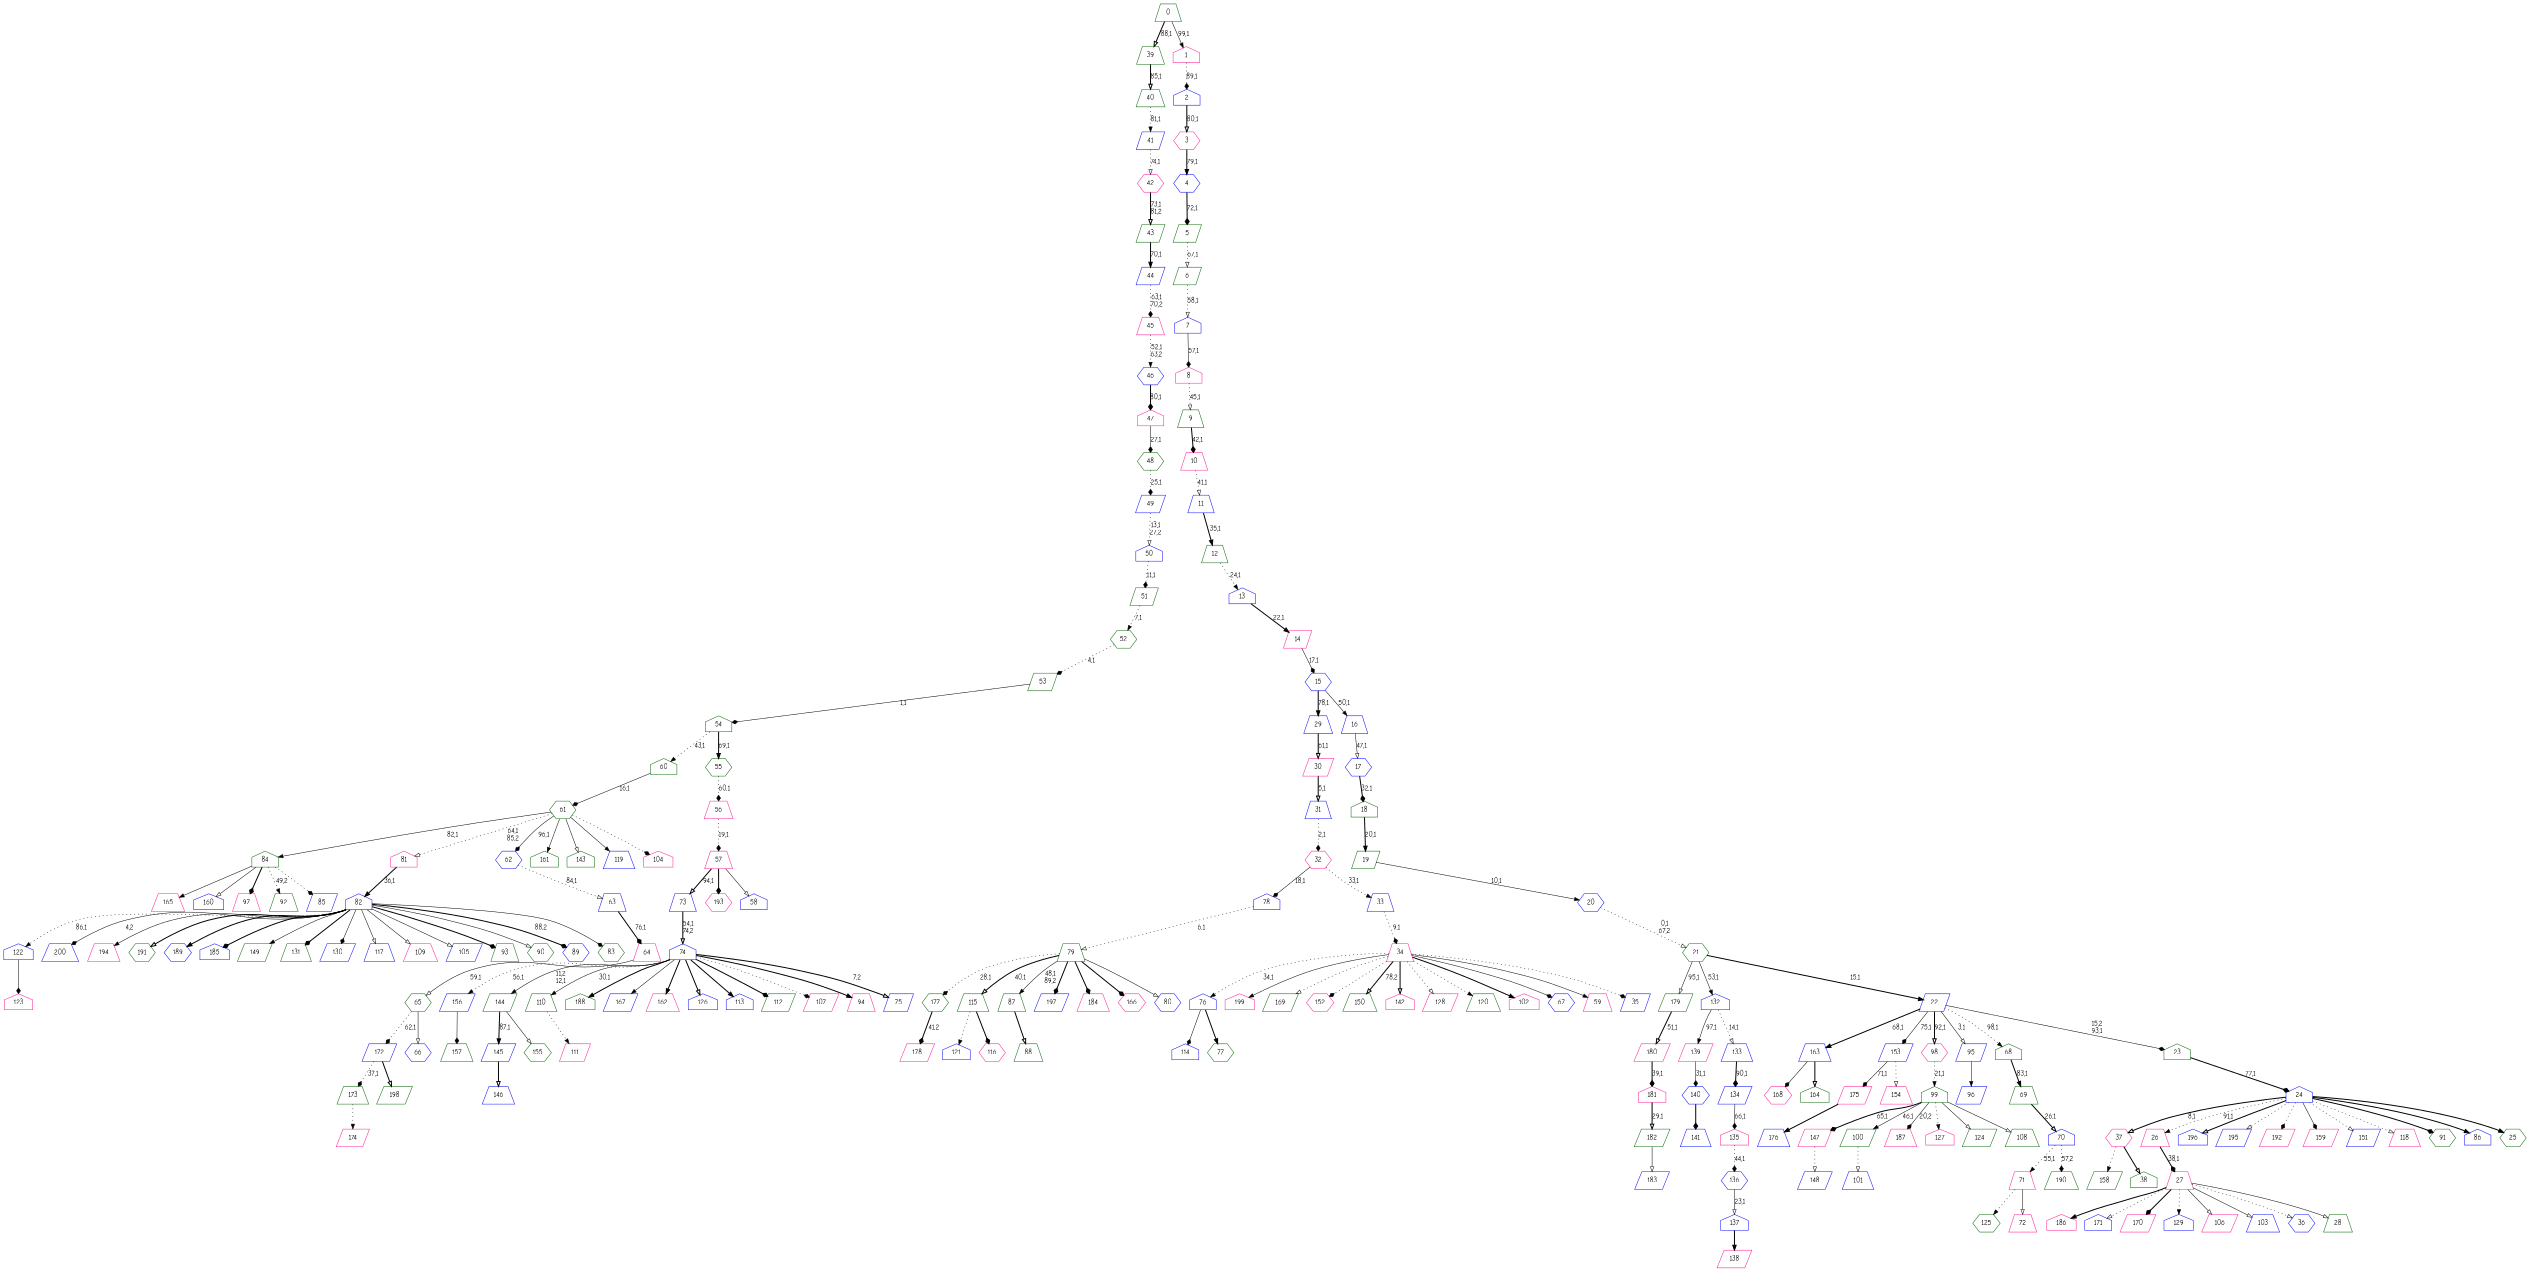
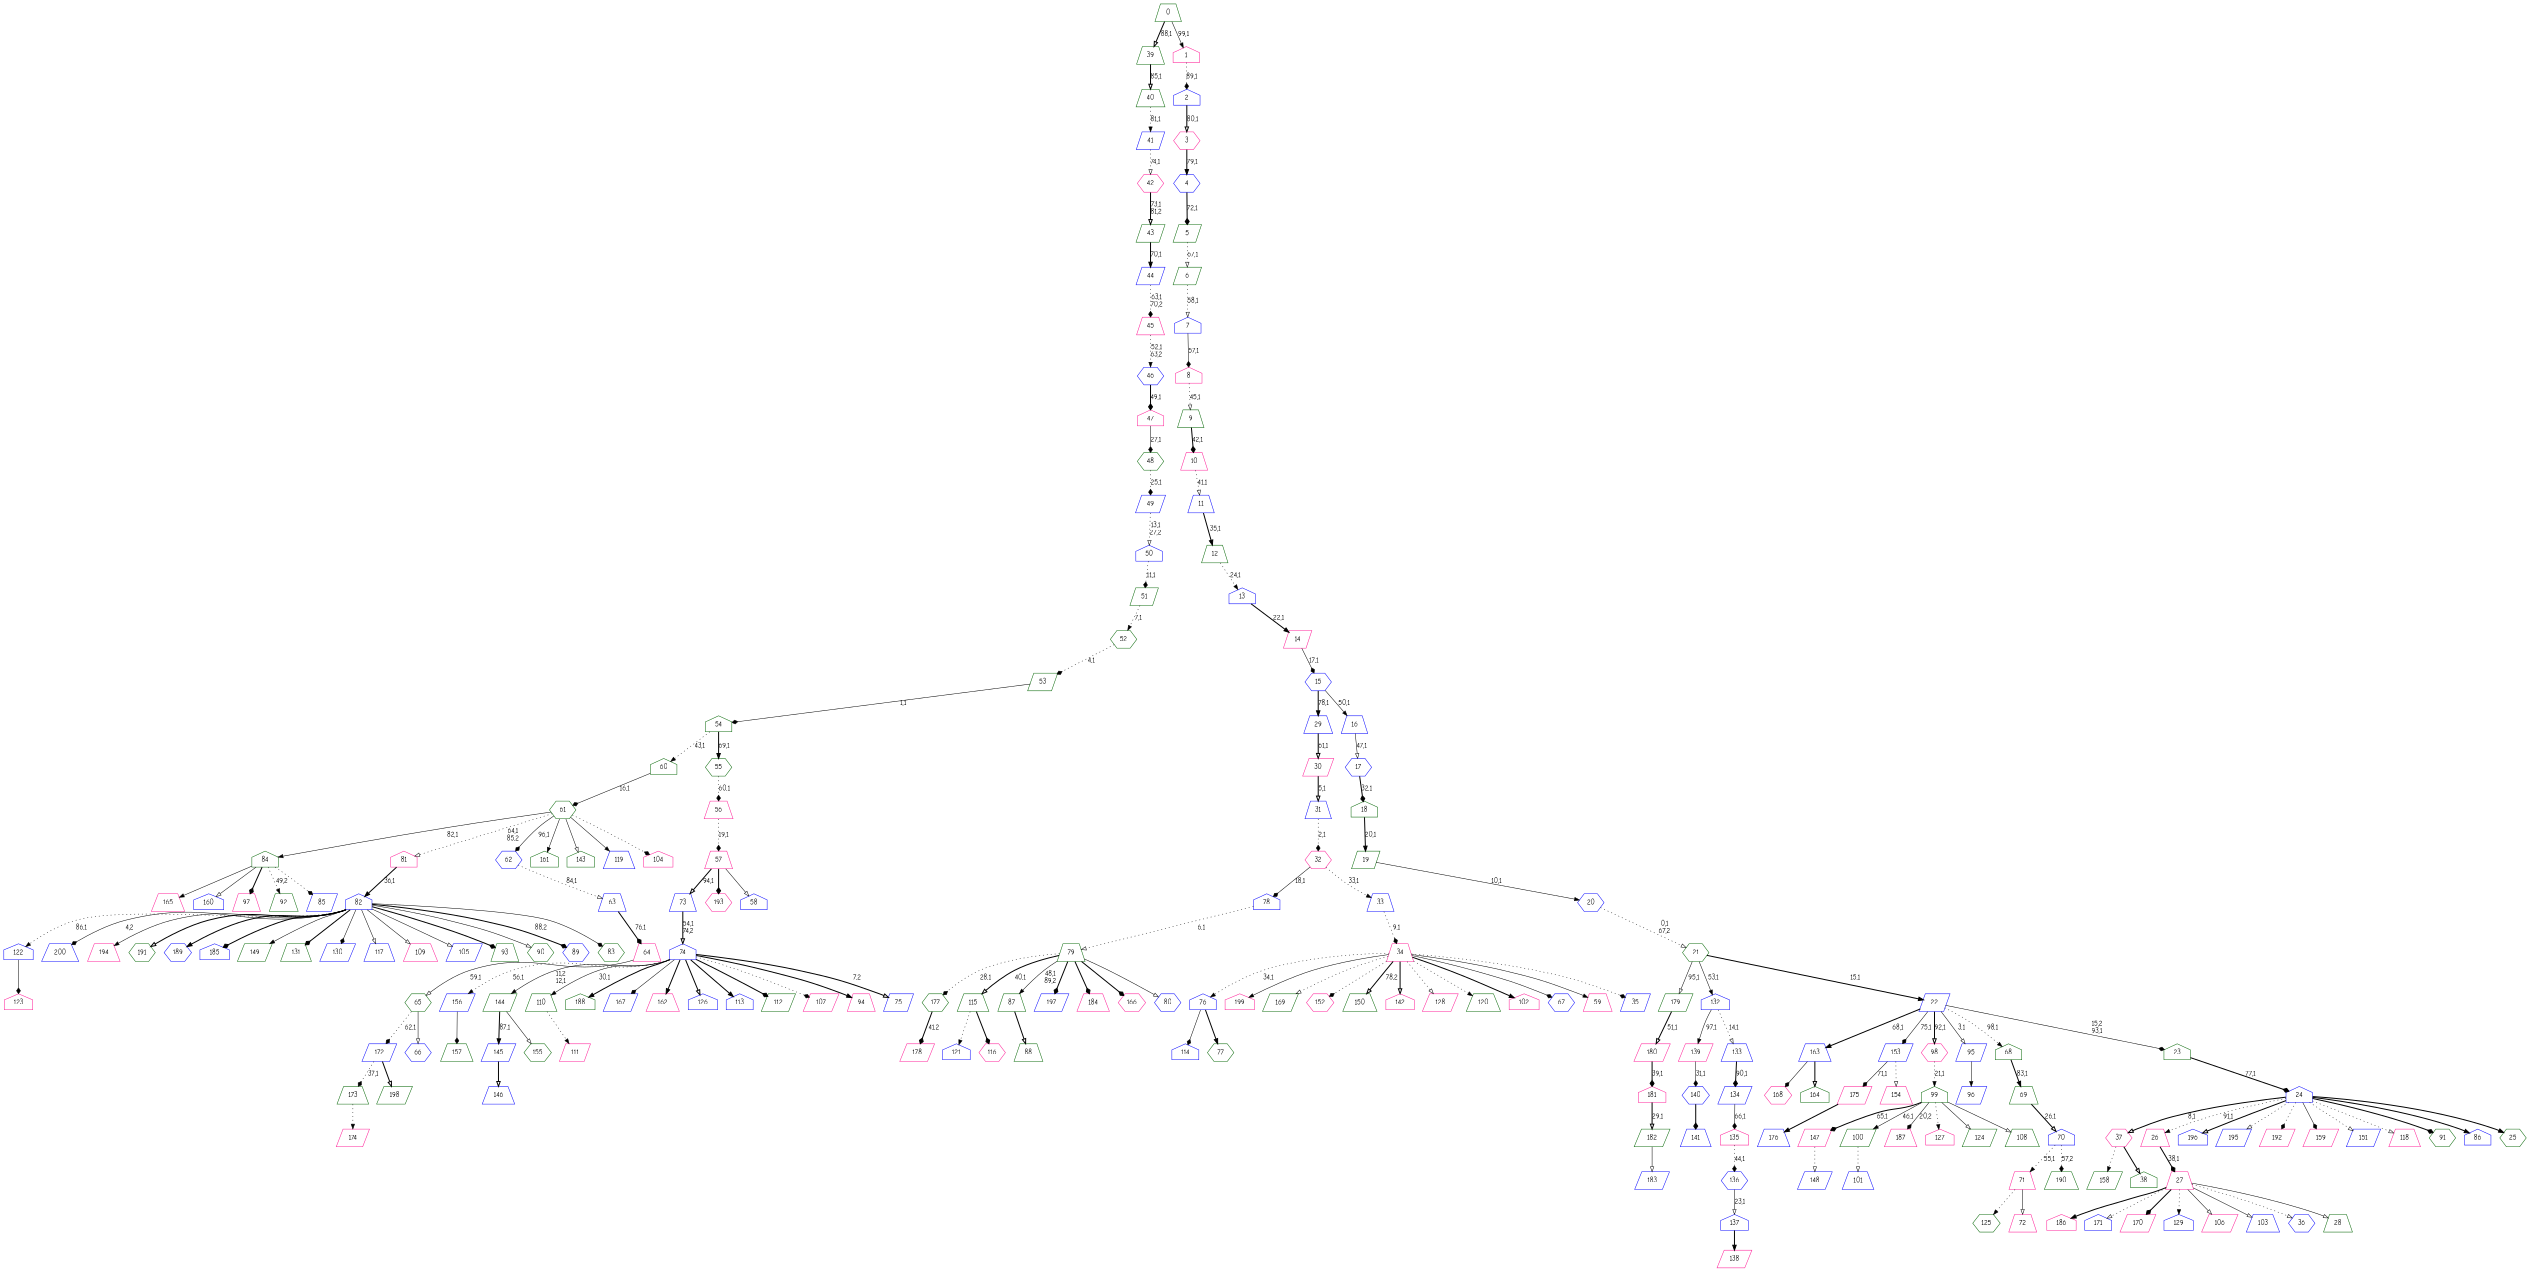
(1156, 397) -> (1156, 397)
(655, 975) -> (655, 975)
